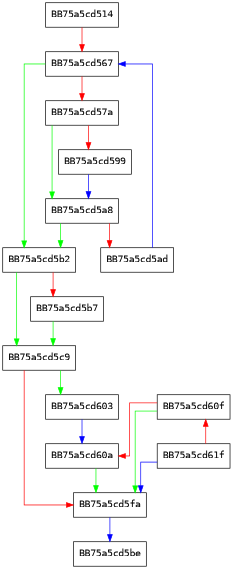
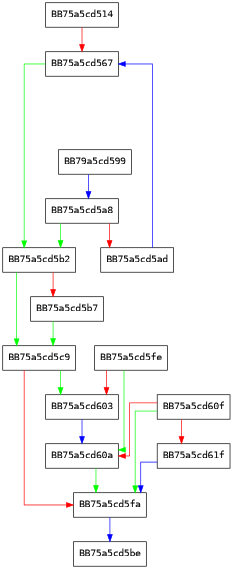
(82, 113) -> none
(95, 162) -> (95, 162)
none -> (131, 358)
(206, 435) -> (181, 428)
